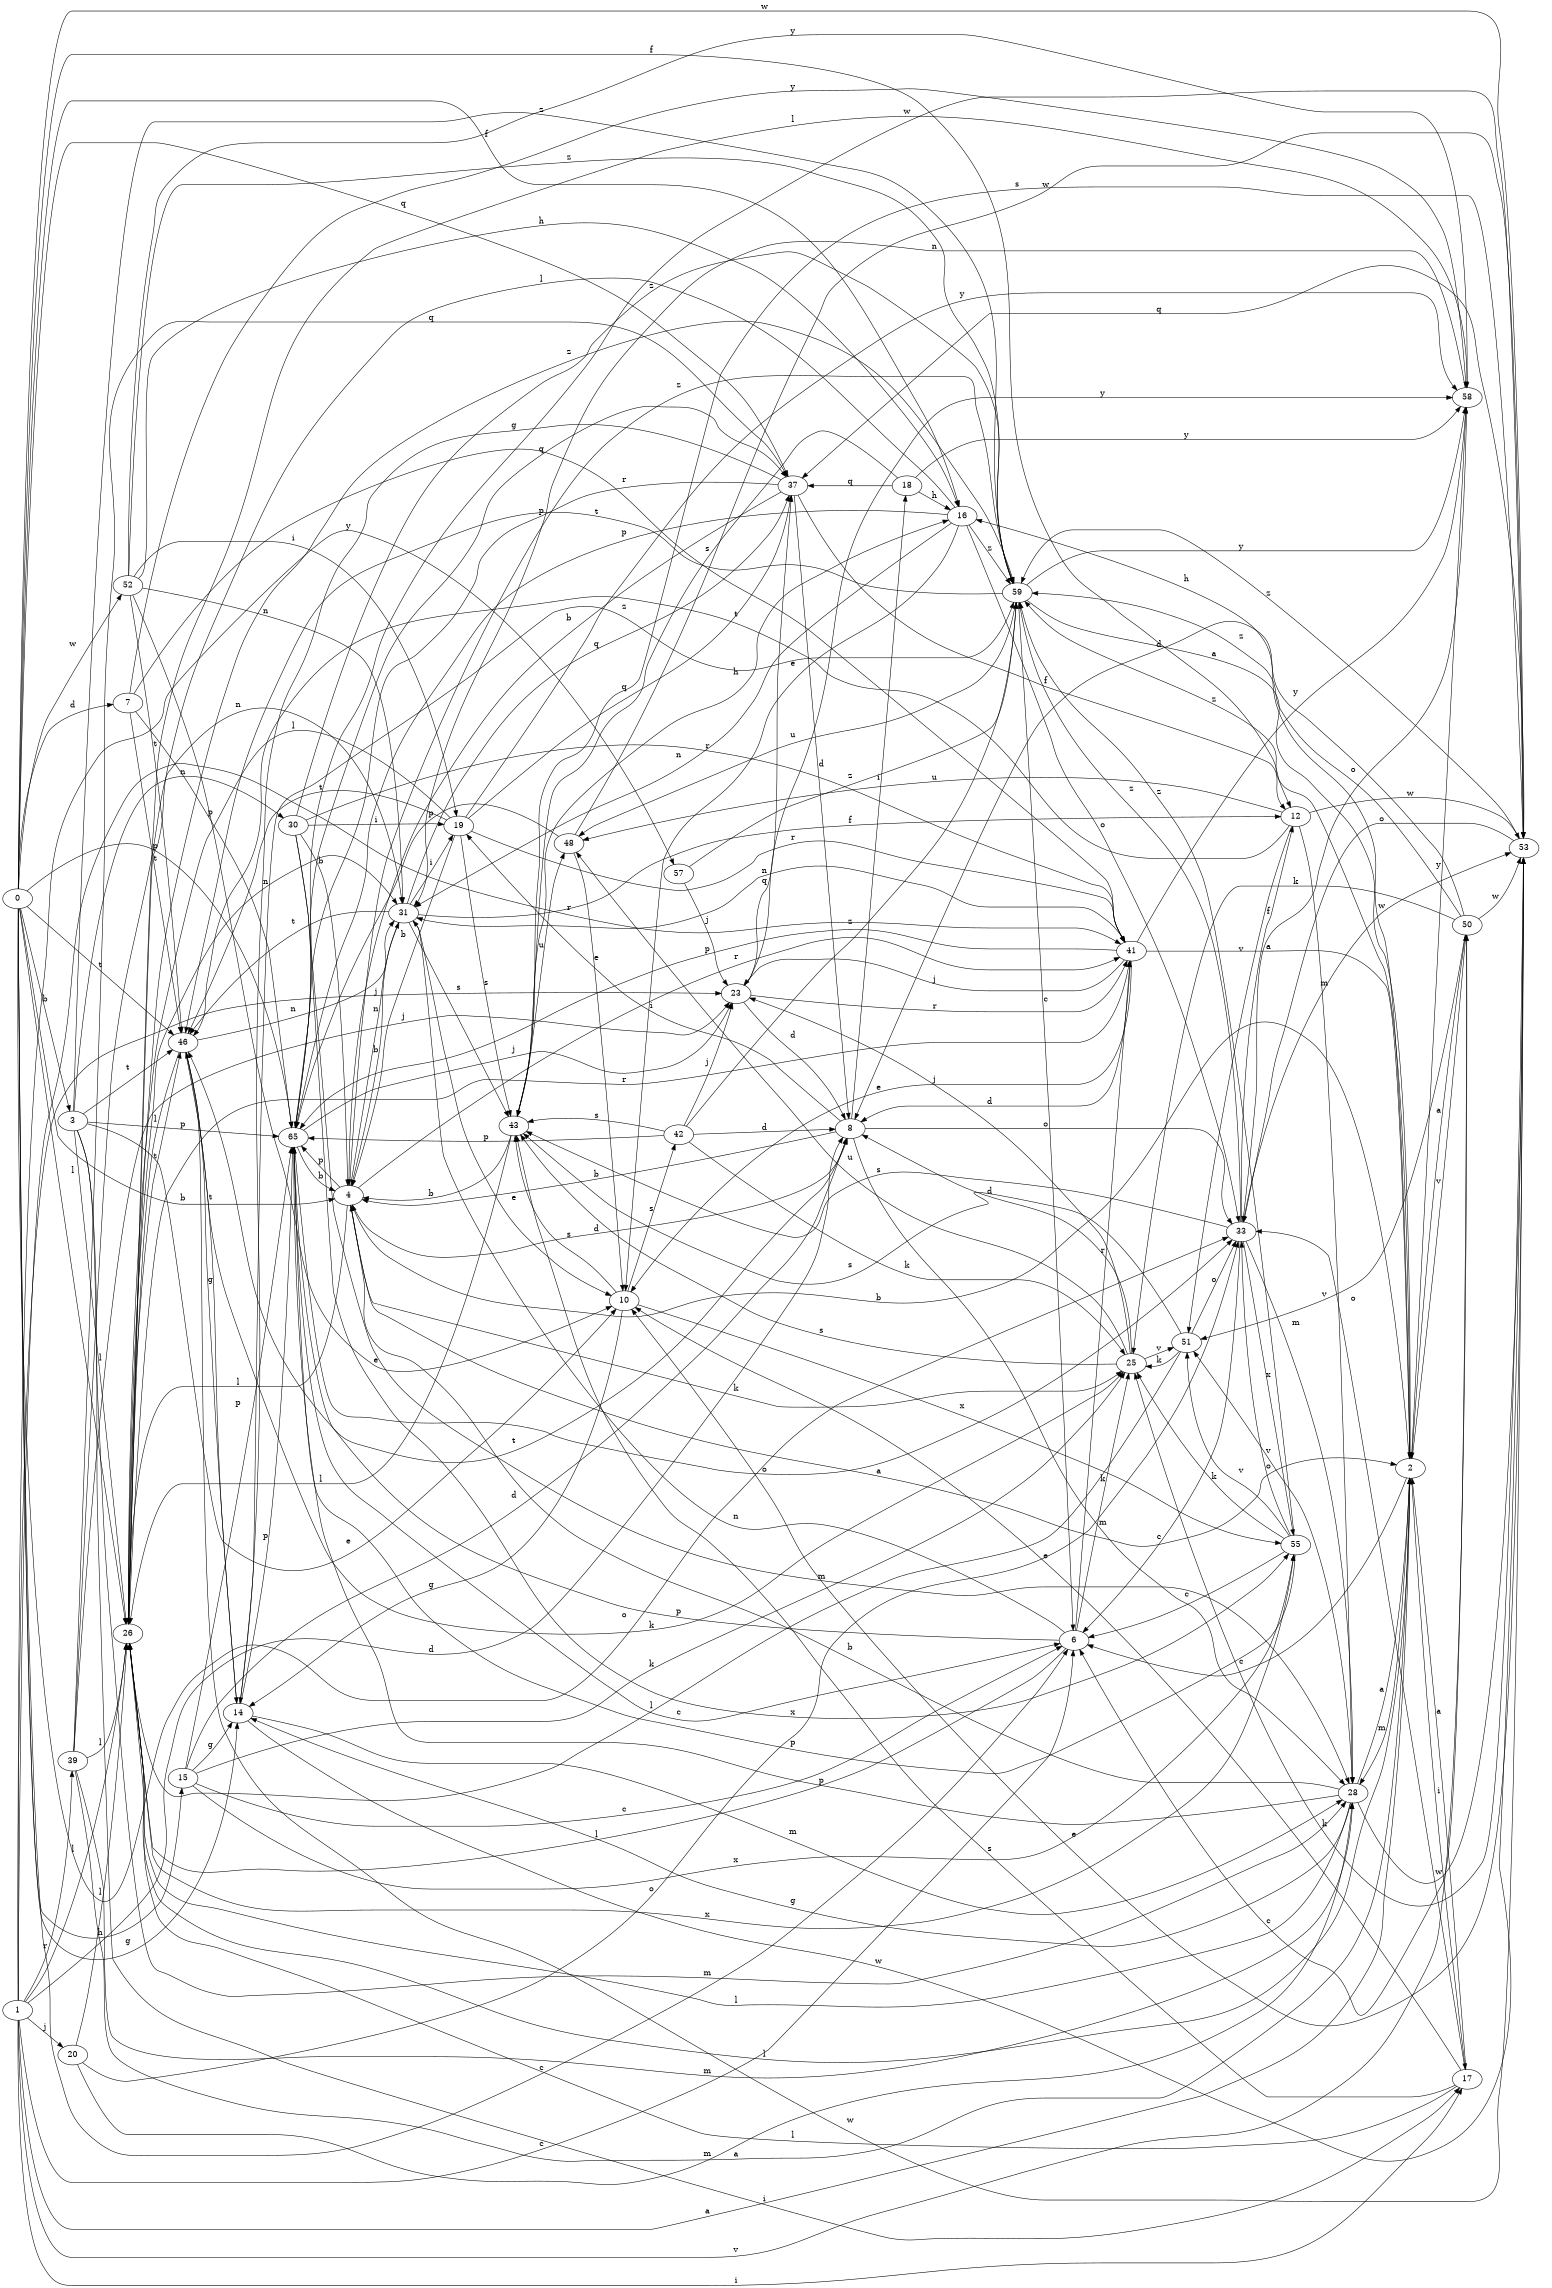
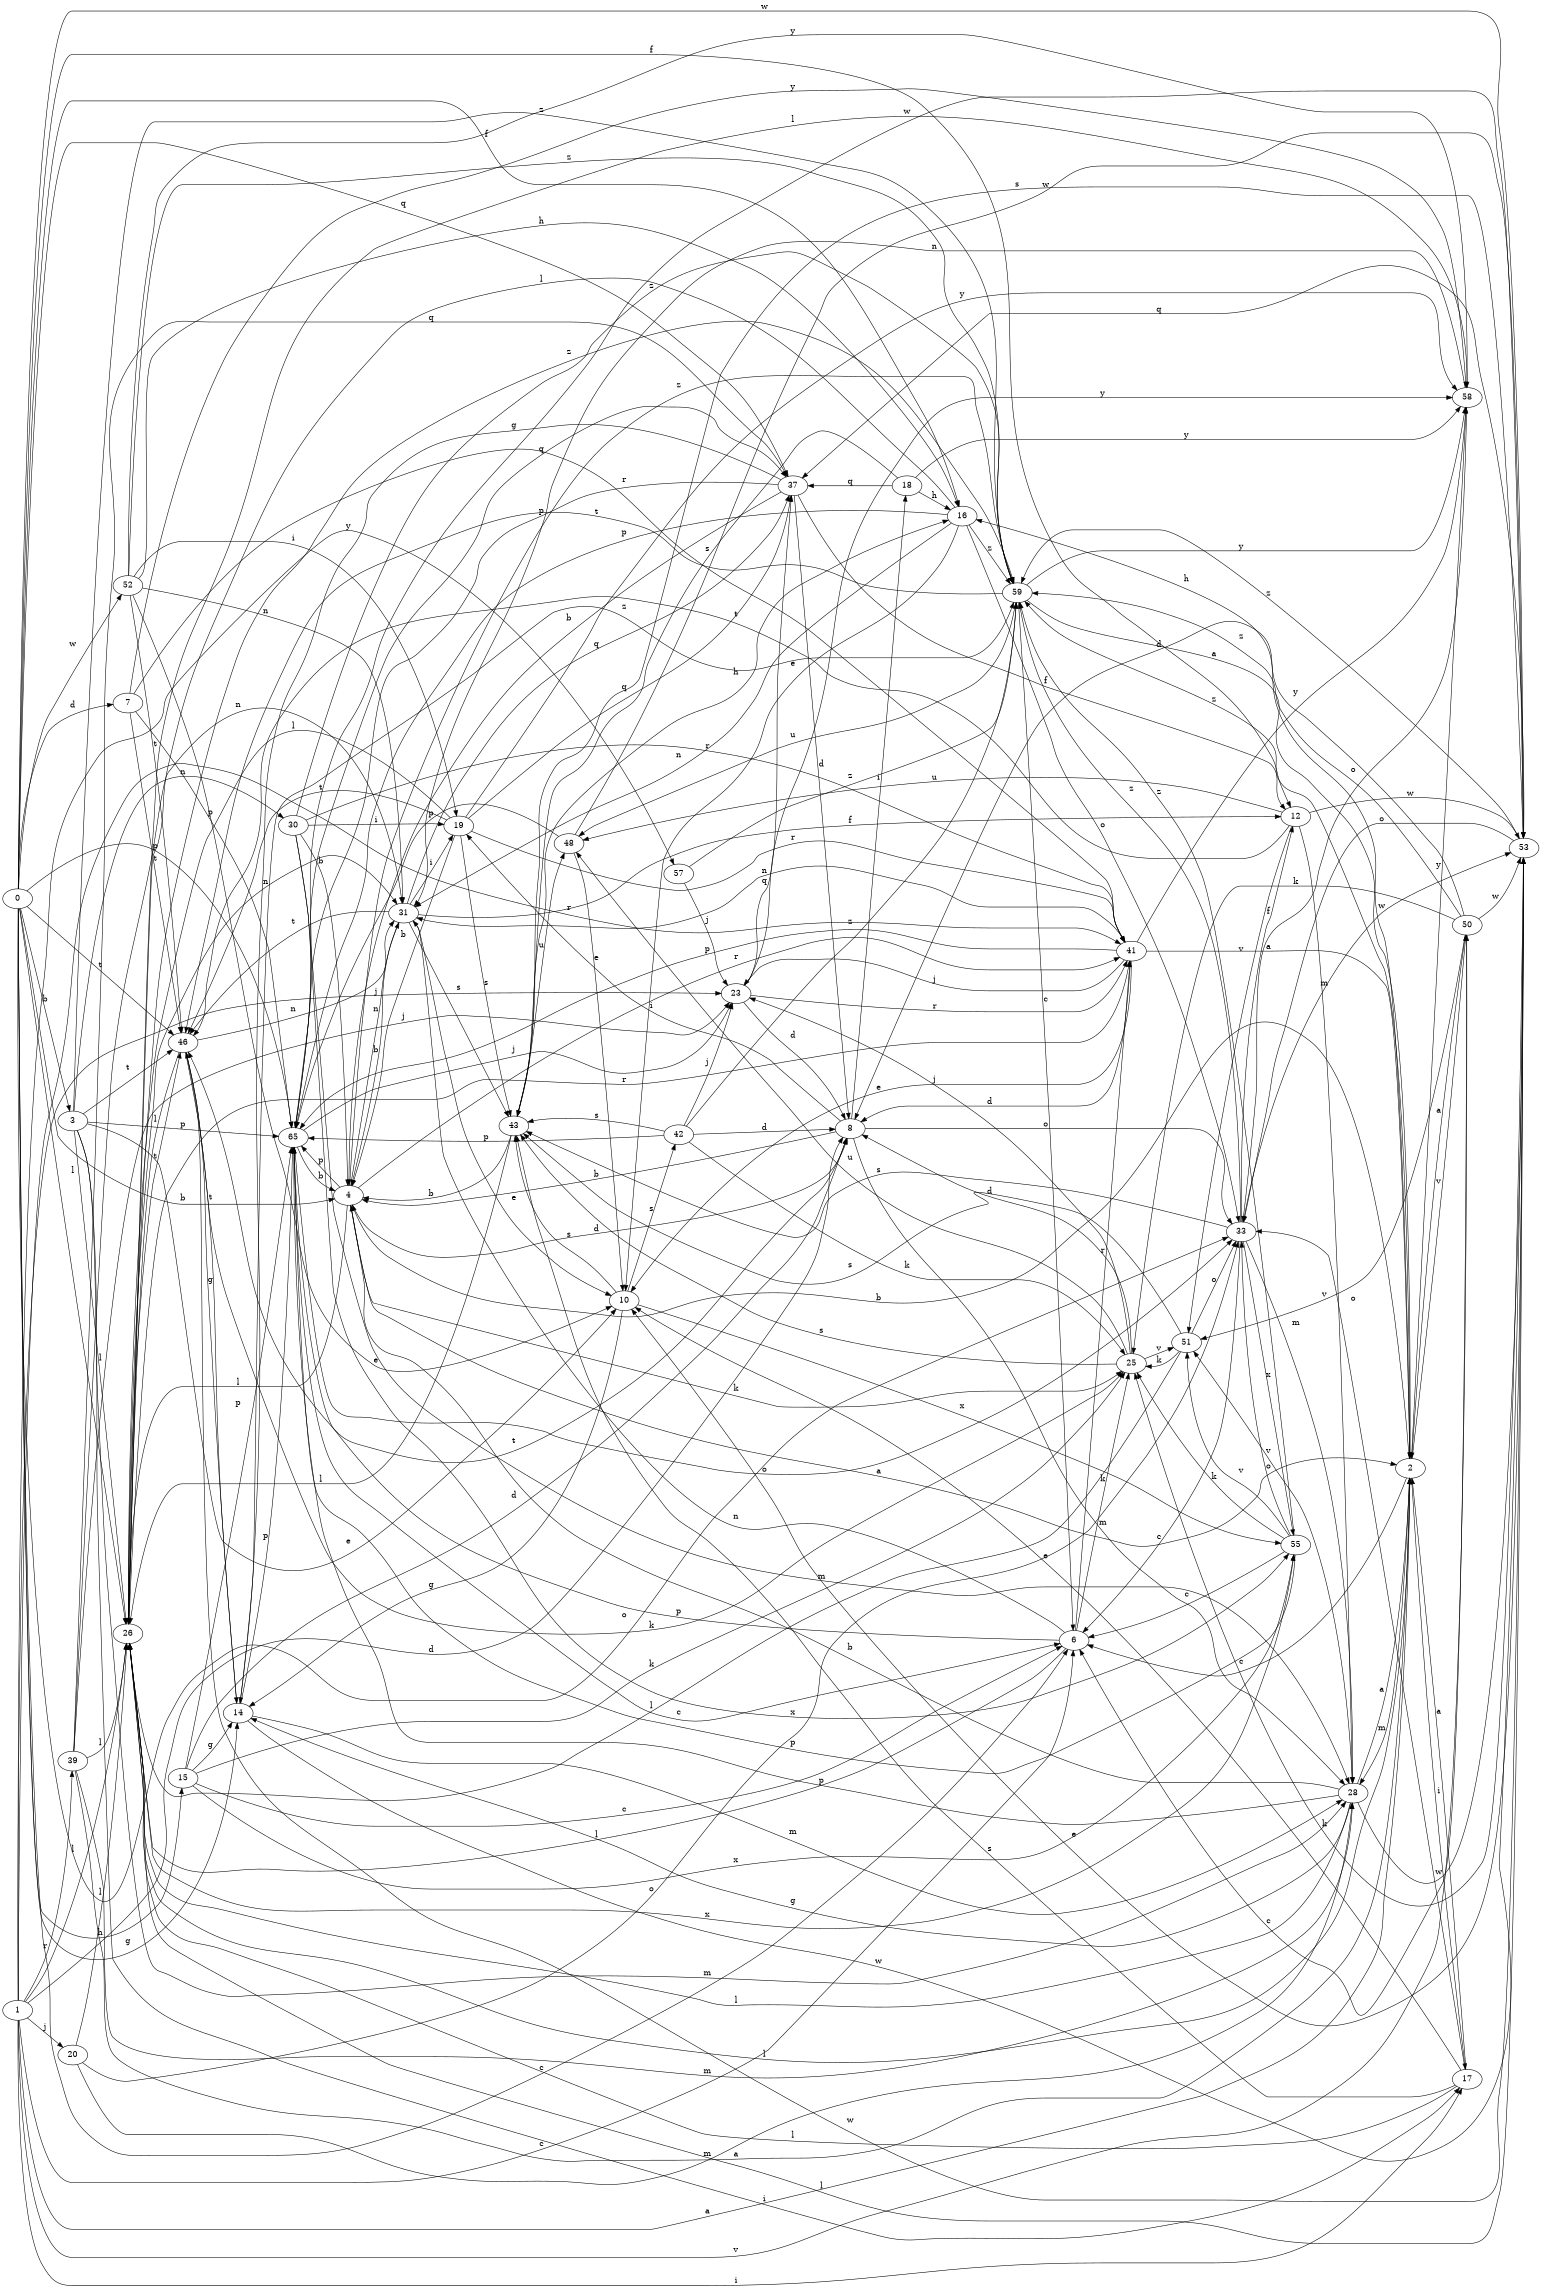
none -> (1341, 2244)
